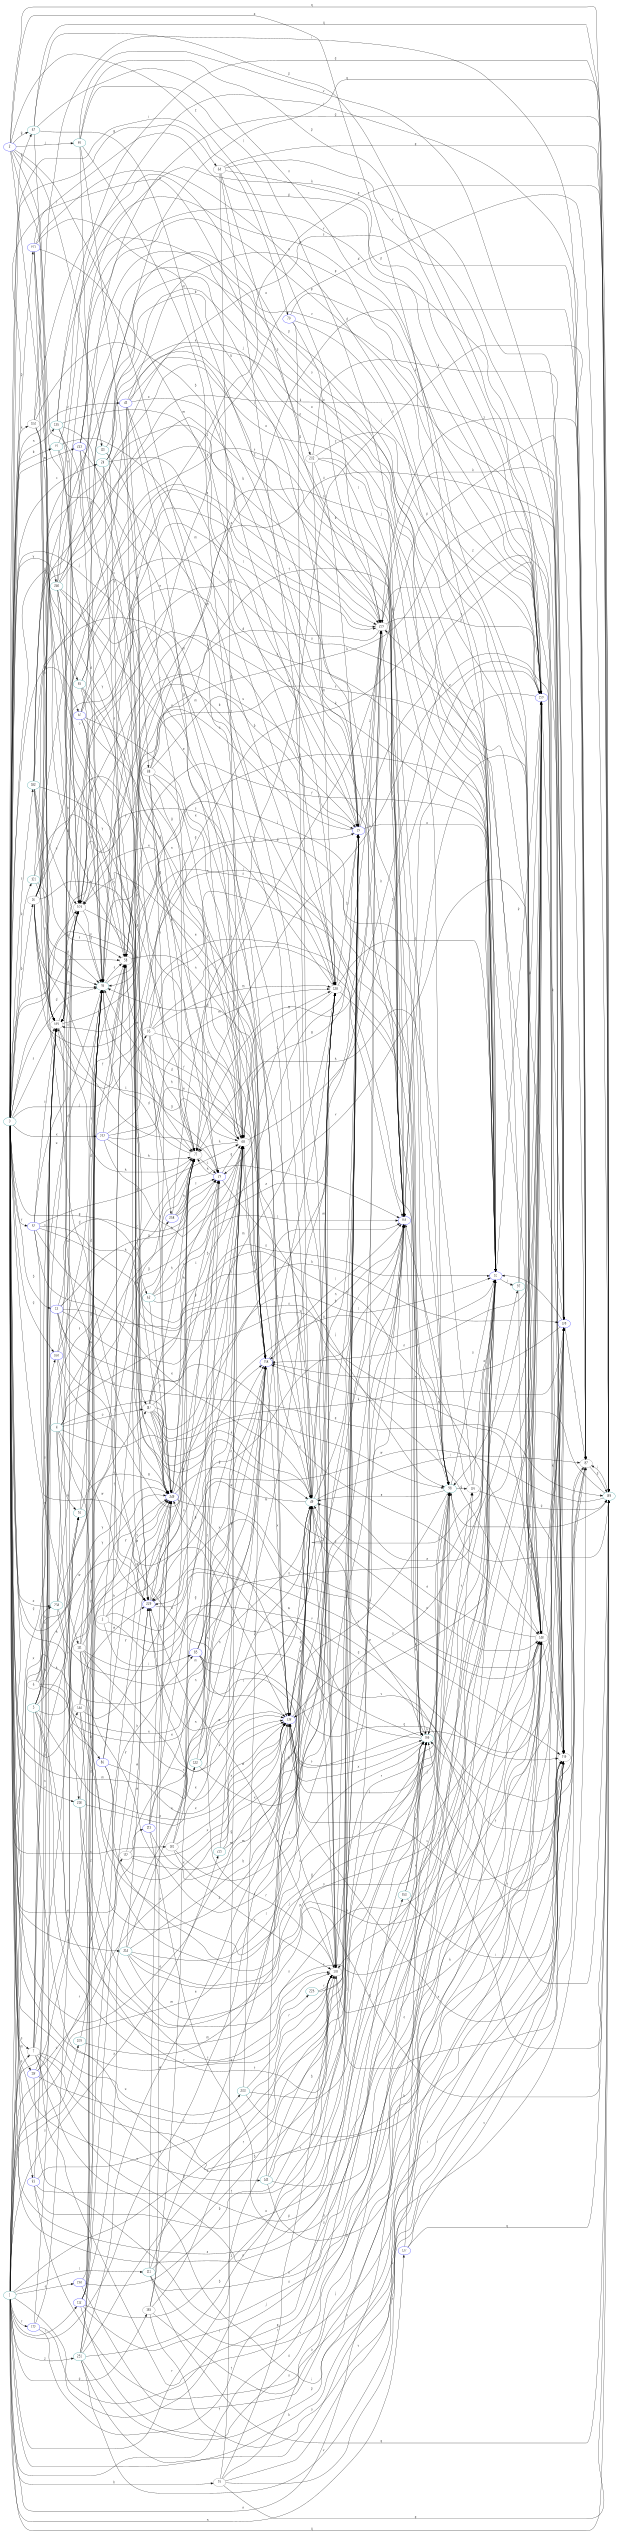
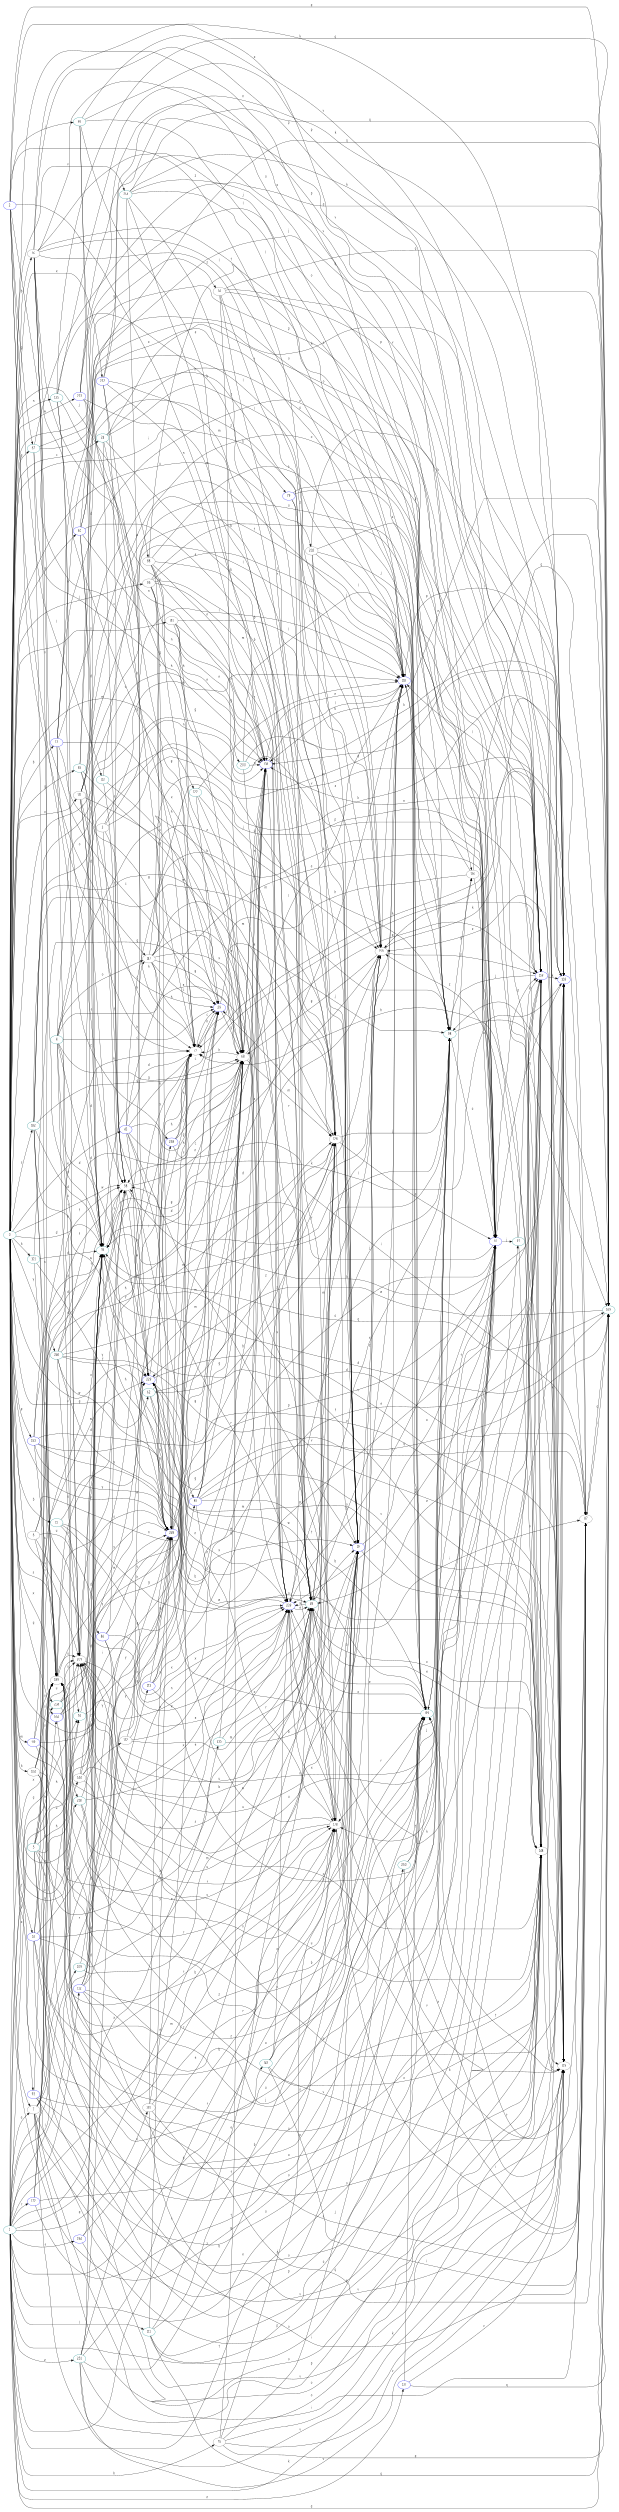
(264, 1450) -> none
(312, 1992) -> none
